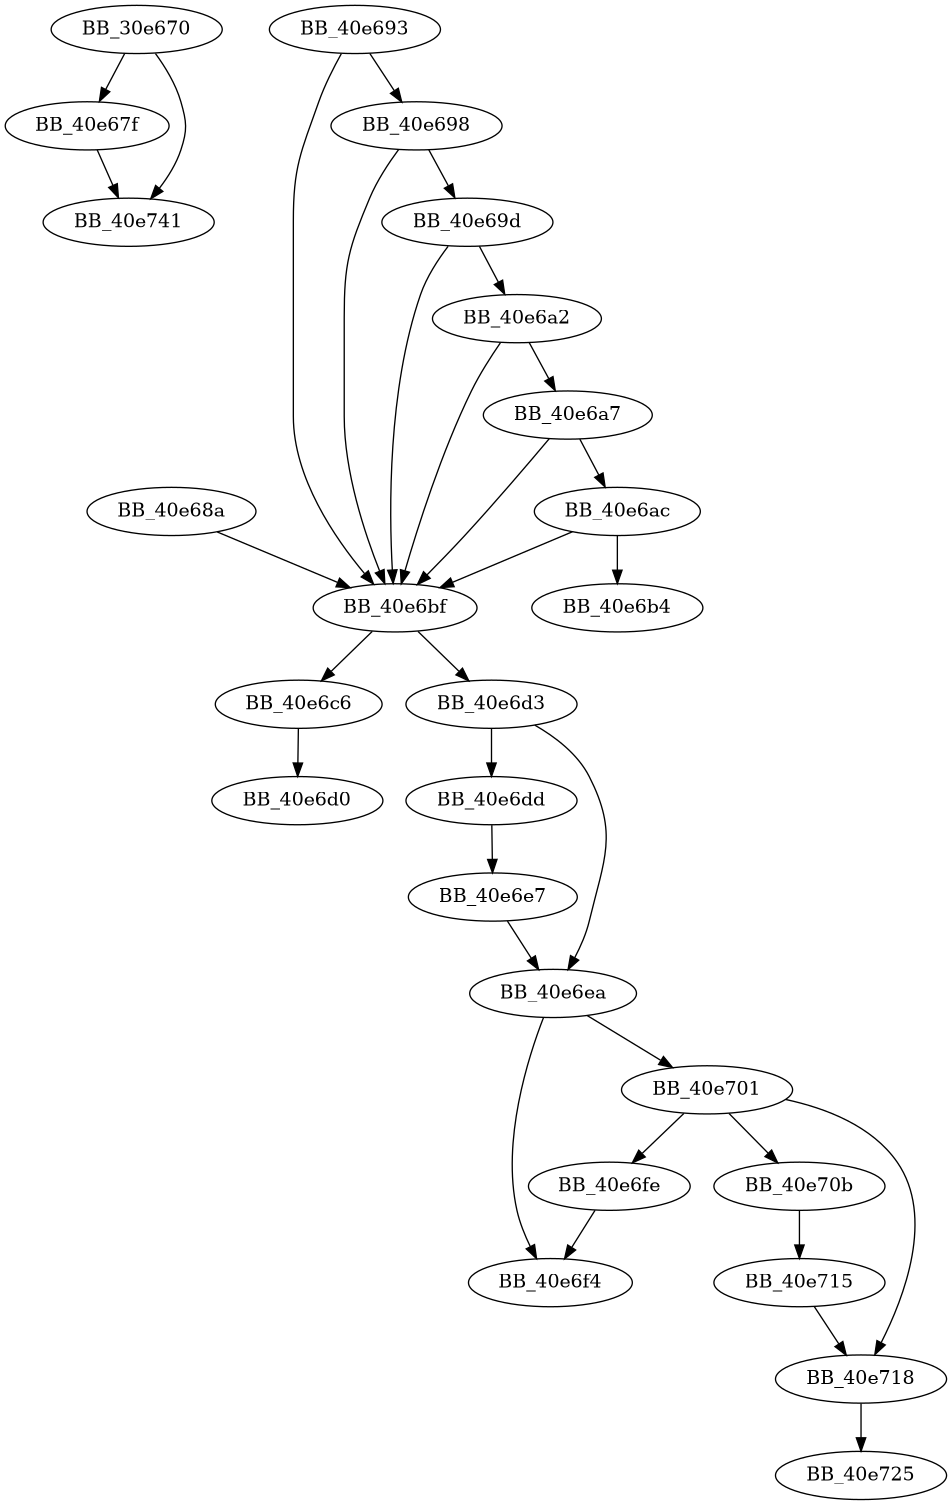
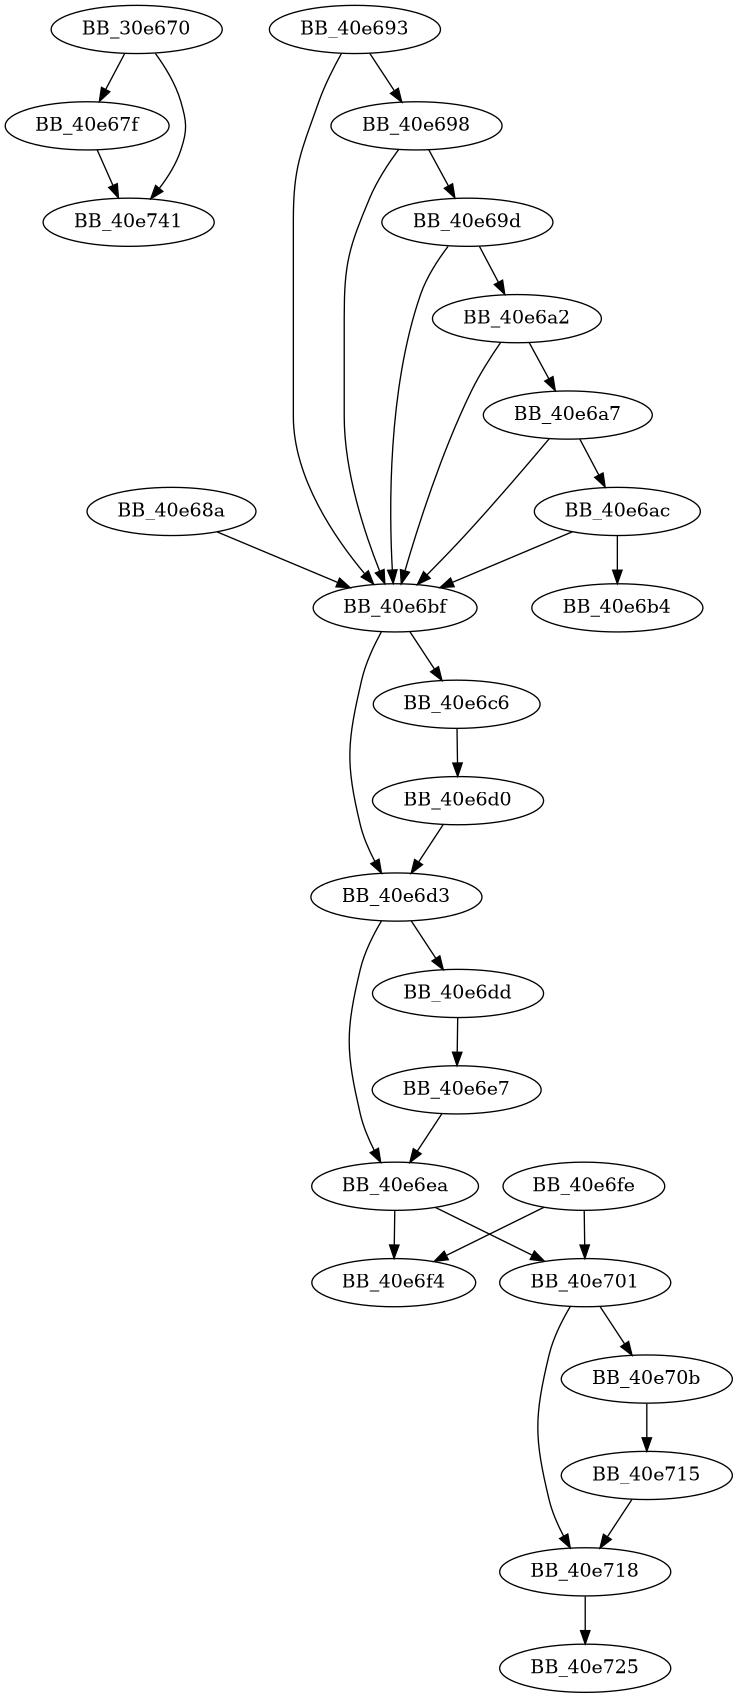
none -> (431, 843)
(663, 1133) -> (584, 1228)
